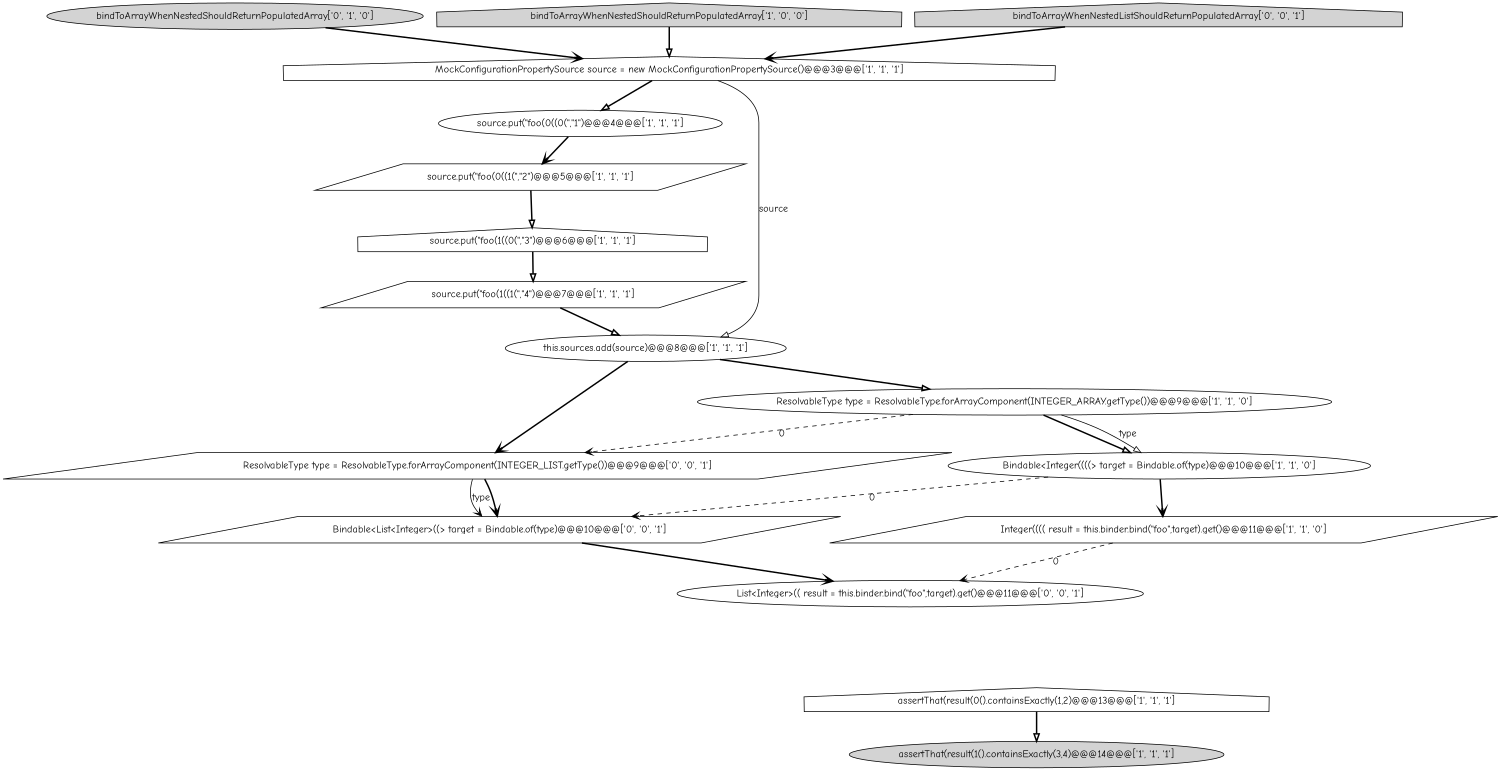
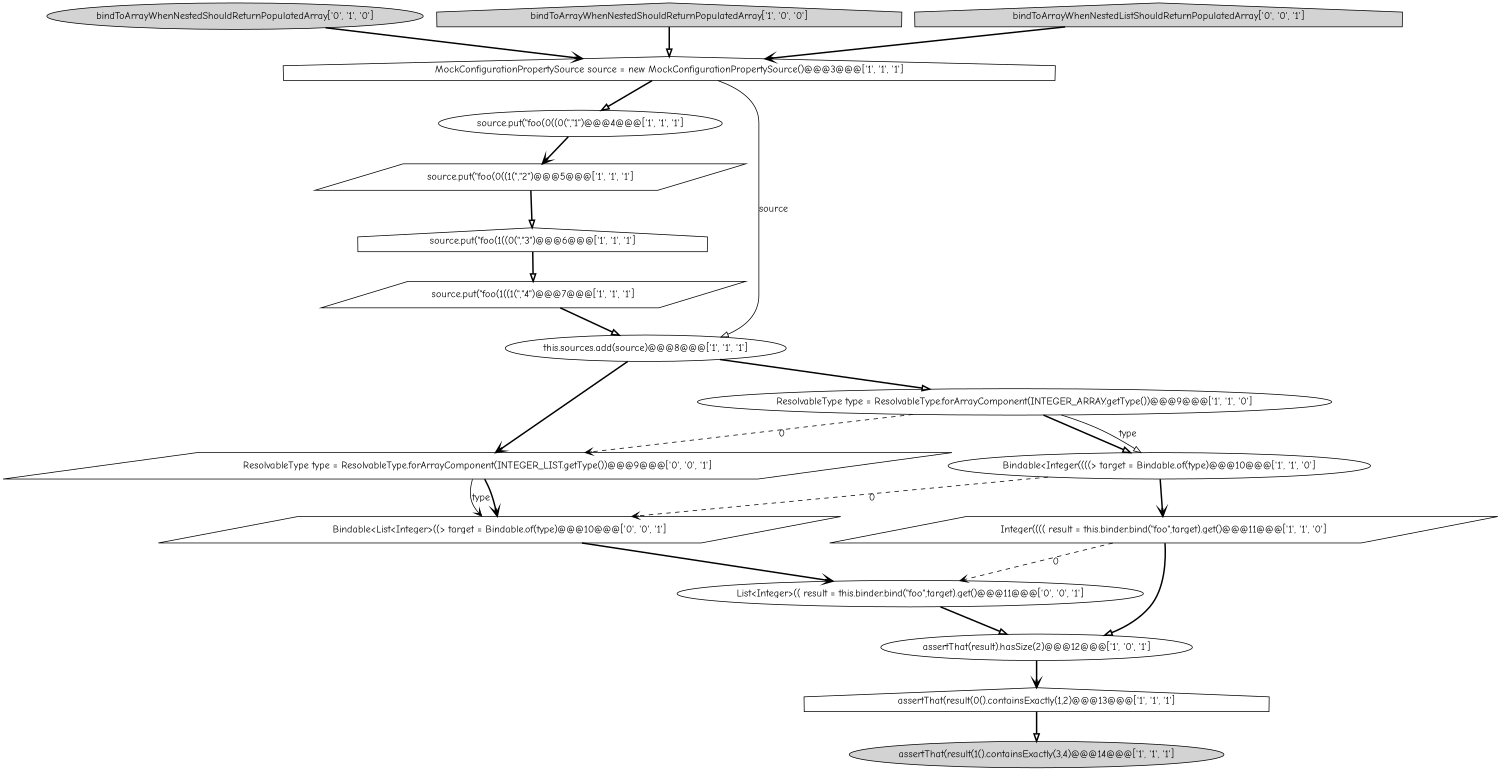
none -> (1037, 647)
